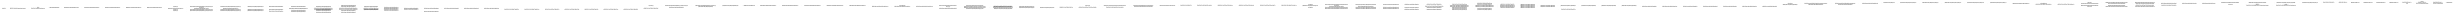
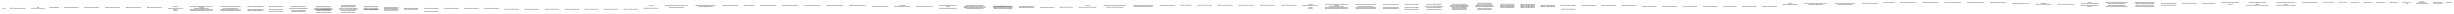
none -> (1310, 9)
